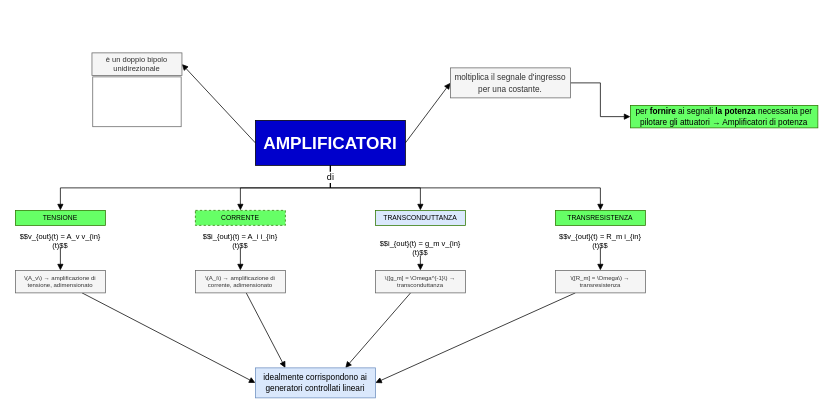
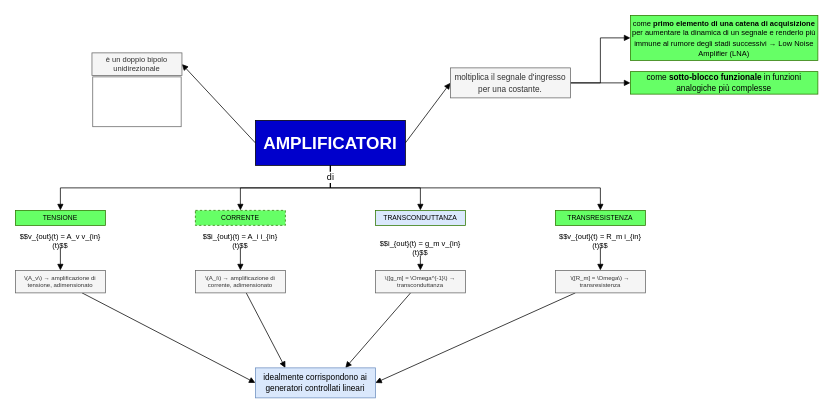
none -> (724, 38)
none -> (600, 58)
none -> (622, 83)
none -> (724, 83)
(600, 112) -> none
(724, 117) -> none
